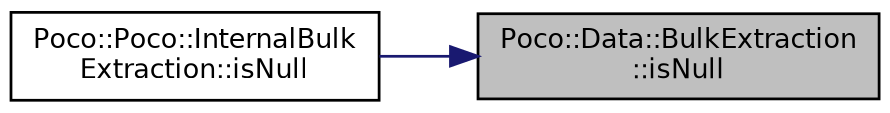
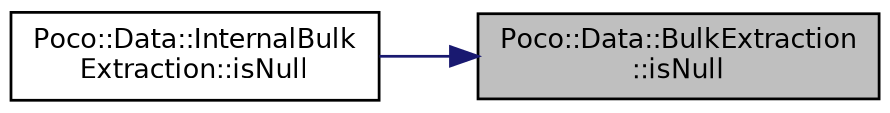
(195, 56) -> (195, 56)
